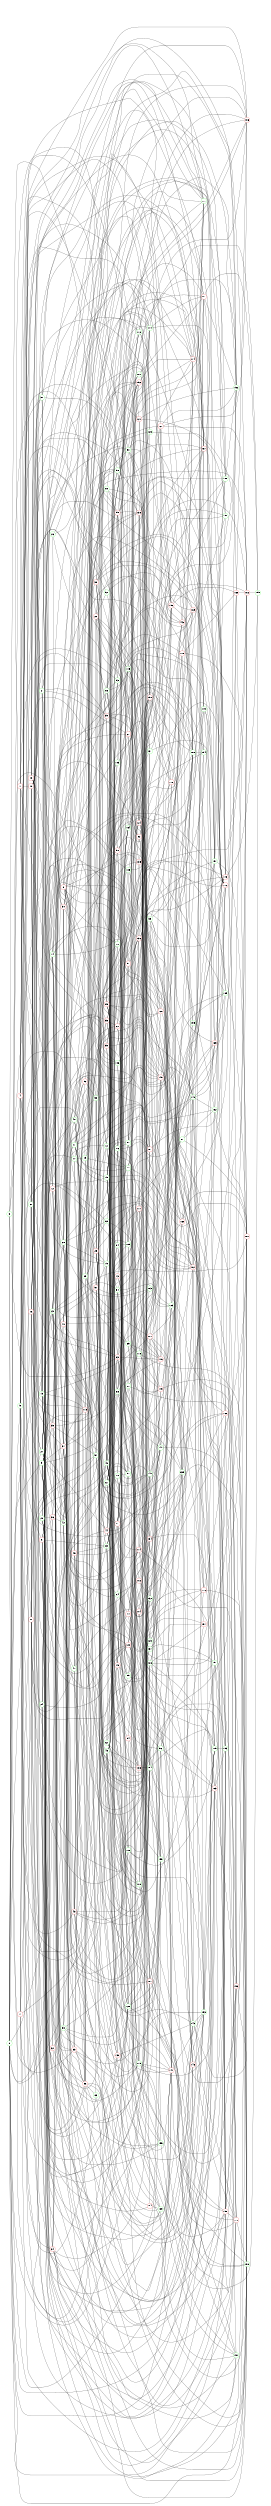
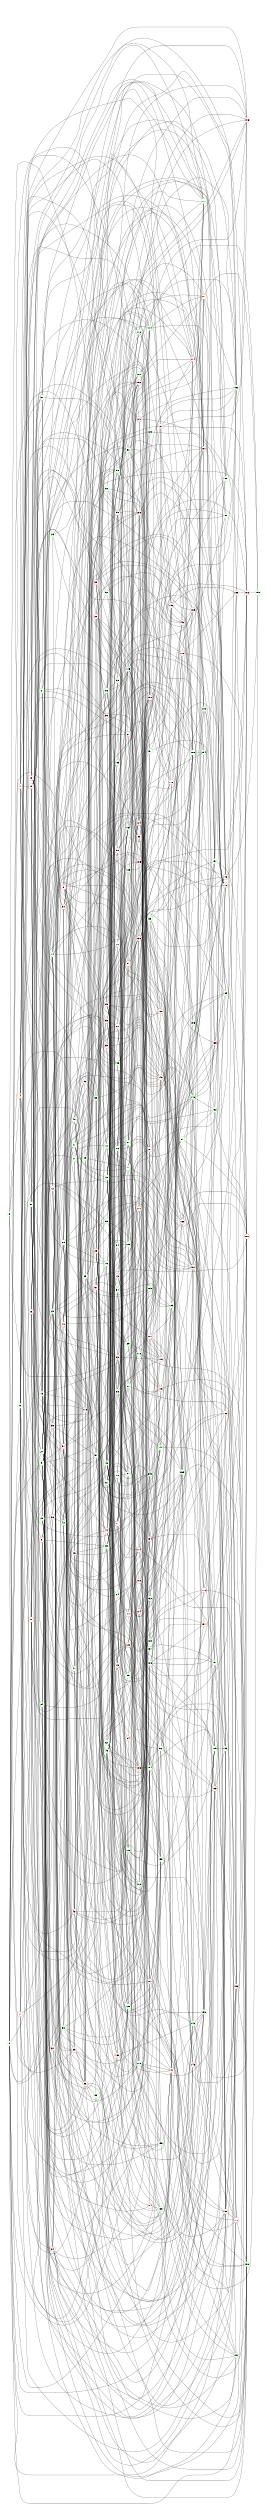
(144, 262) -> (113, 206)
(40, 379) -> (38, 1392)
(168, 477) -> (162, 416)
(147, 799) -> (134, 1212)
none -> (136, 1256)
(150, 1474) -> (150, 1474)
(73, 1570) -> (176, 2047)
